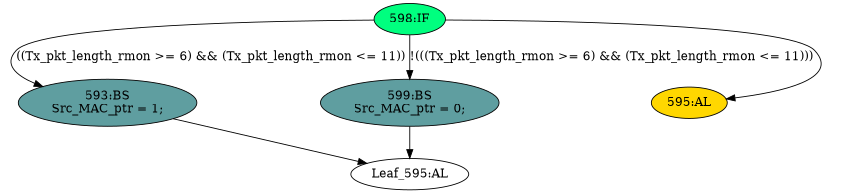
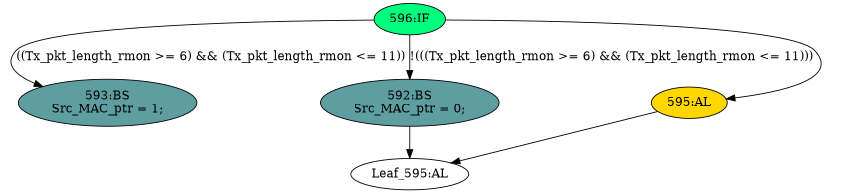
(410, 19) -> (410, 19)
(410, 103) -> (410, 103)
(266, 140) -> (559, 136)
